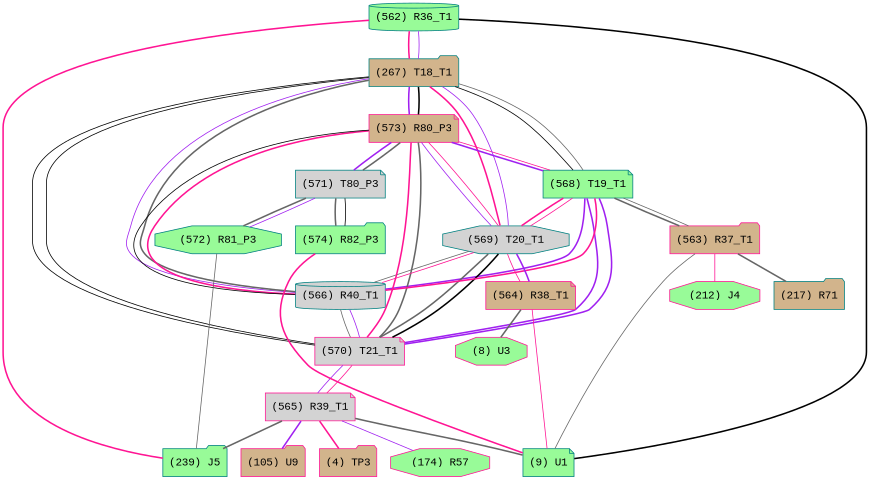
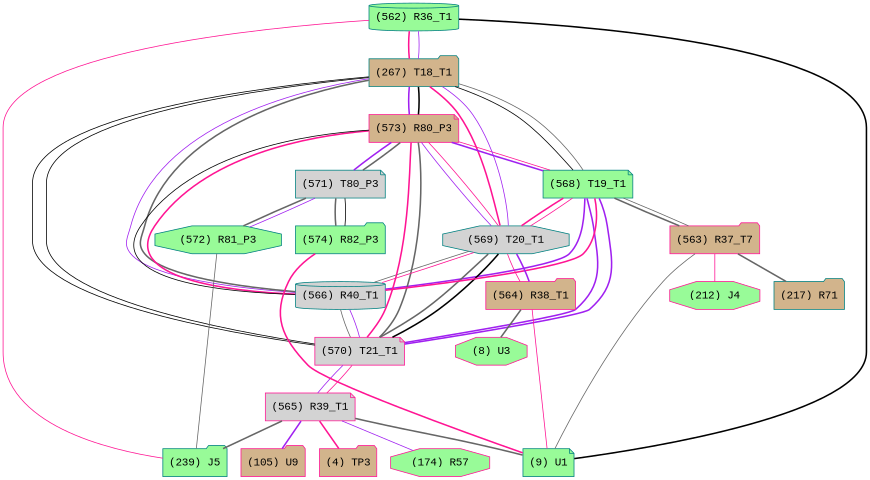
(3, 145) -> (3, 145)
(715, 240) -> (715, 240)
(531, 296) -> (531, 296)
